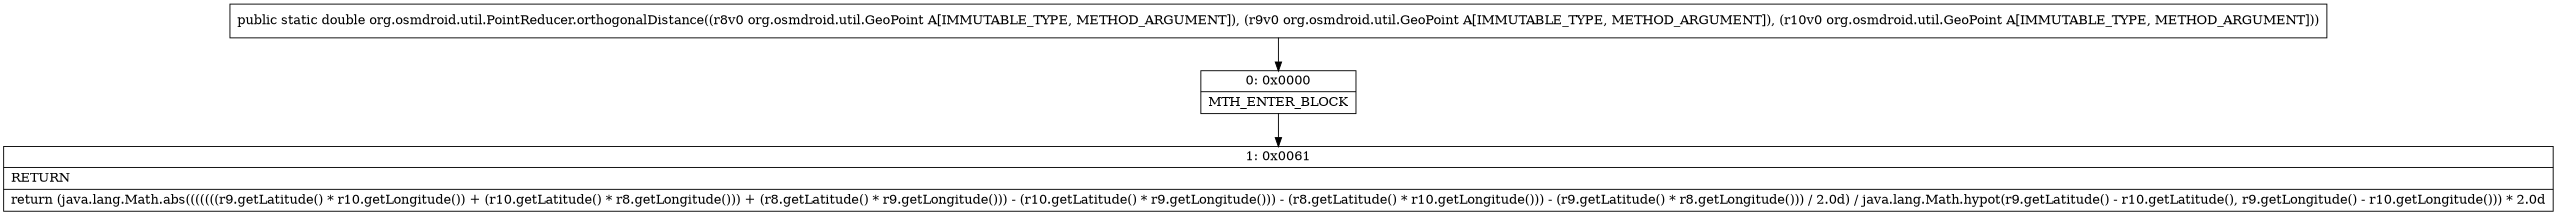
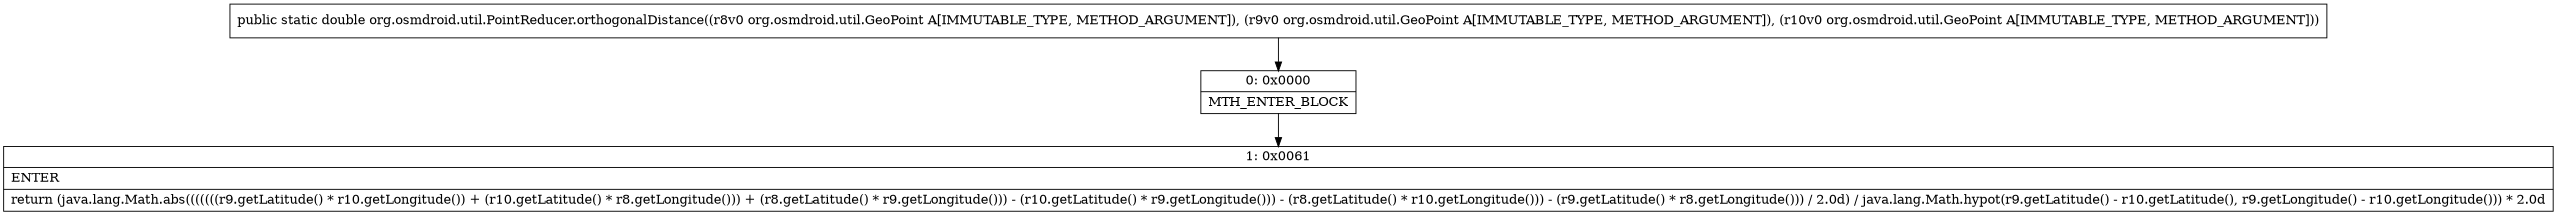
(41, 178) -> (35, 178)
